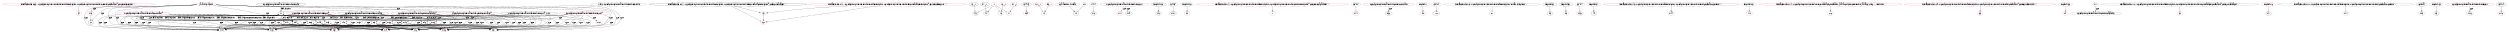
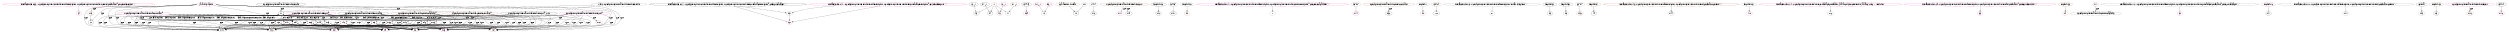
(286, 9) -> (283, 9)
